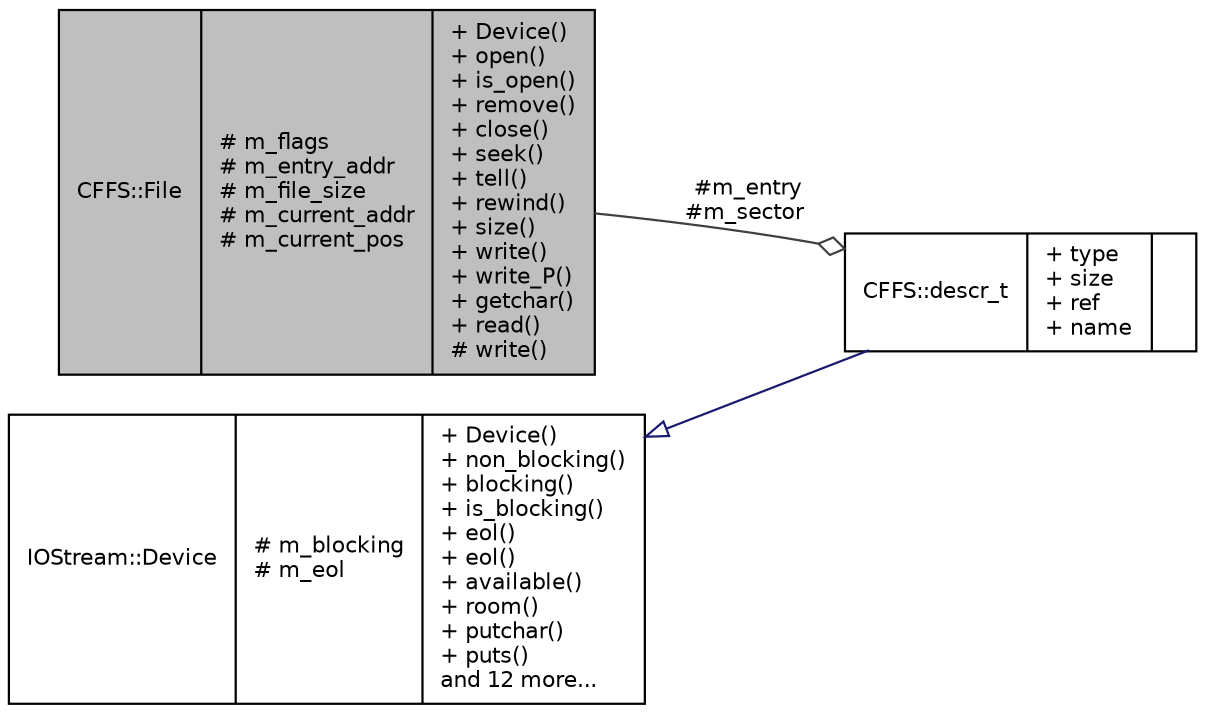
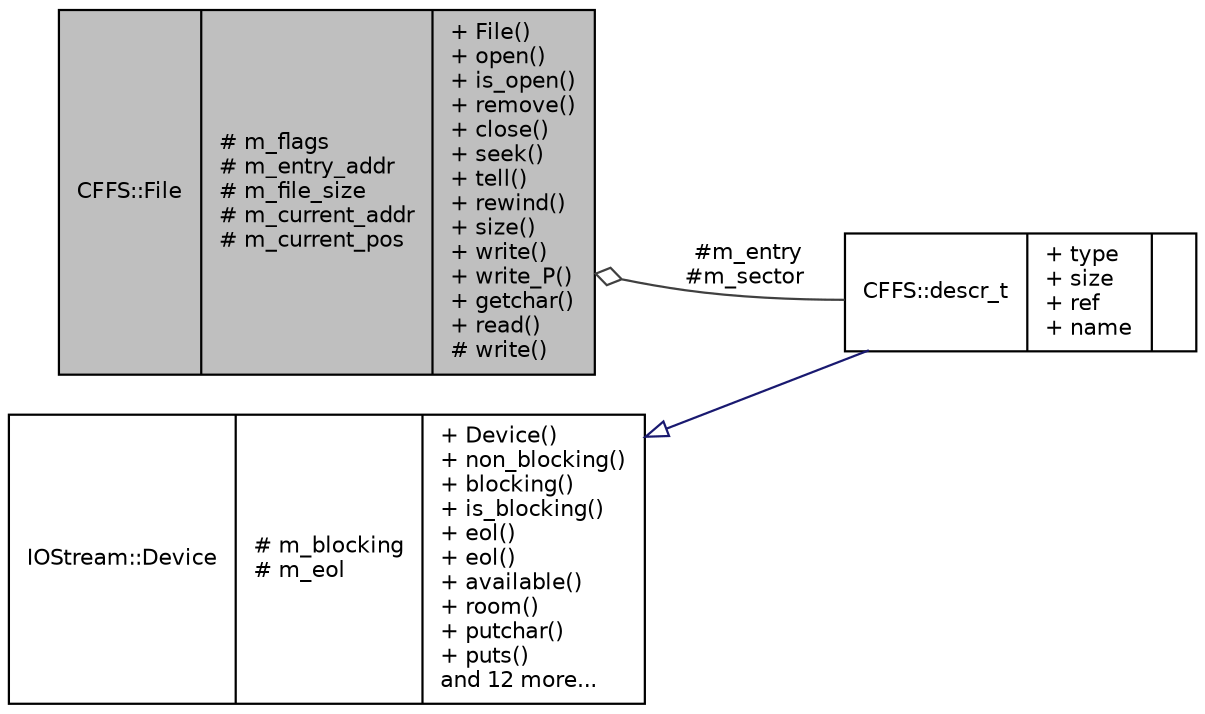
(509, 32) -> (491, 32)
(707, 227) -> (733, 295)
